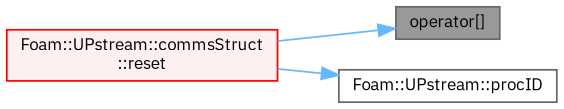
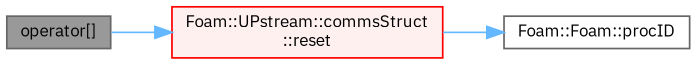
(328, 36) -> (133, 32)
(448, 86) -> (597, 32)
